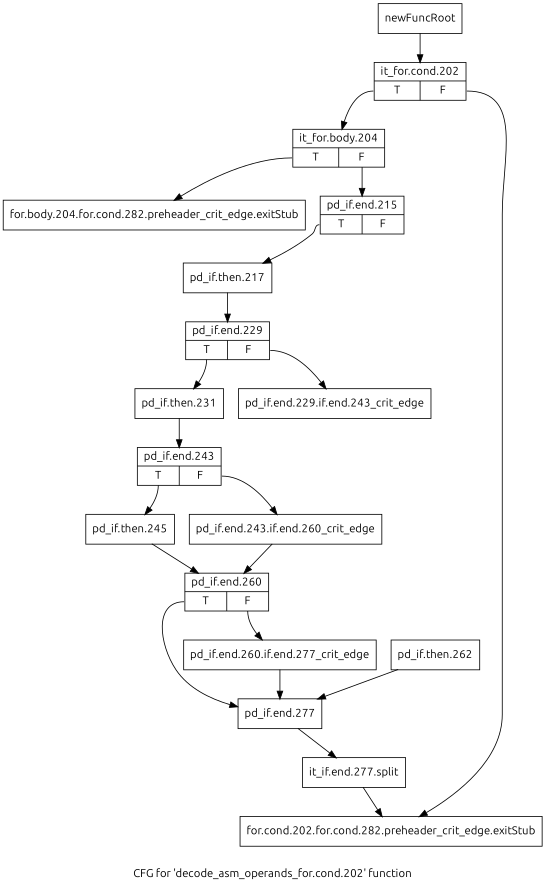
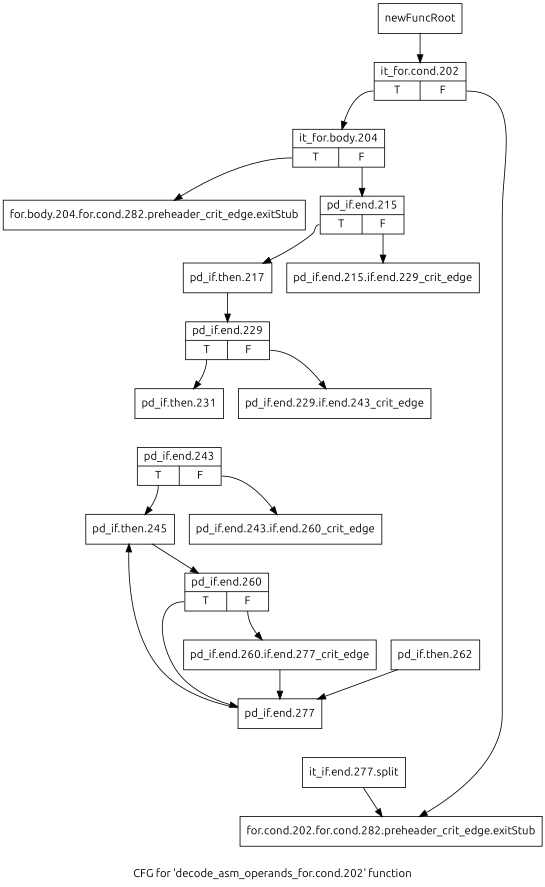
none -> (383, 278)
(179, 429) -> none
(261, 556) -> none
(314, 741) -> (150, 655)
